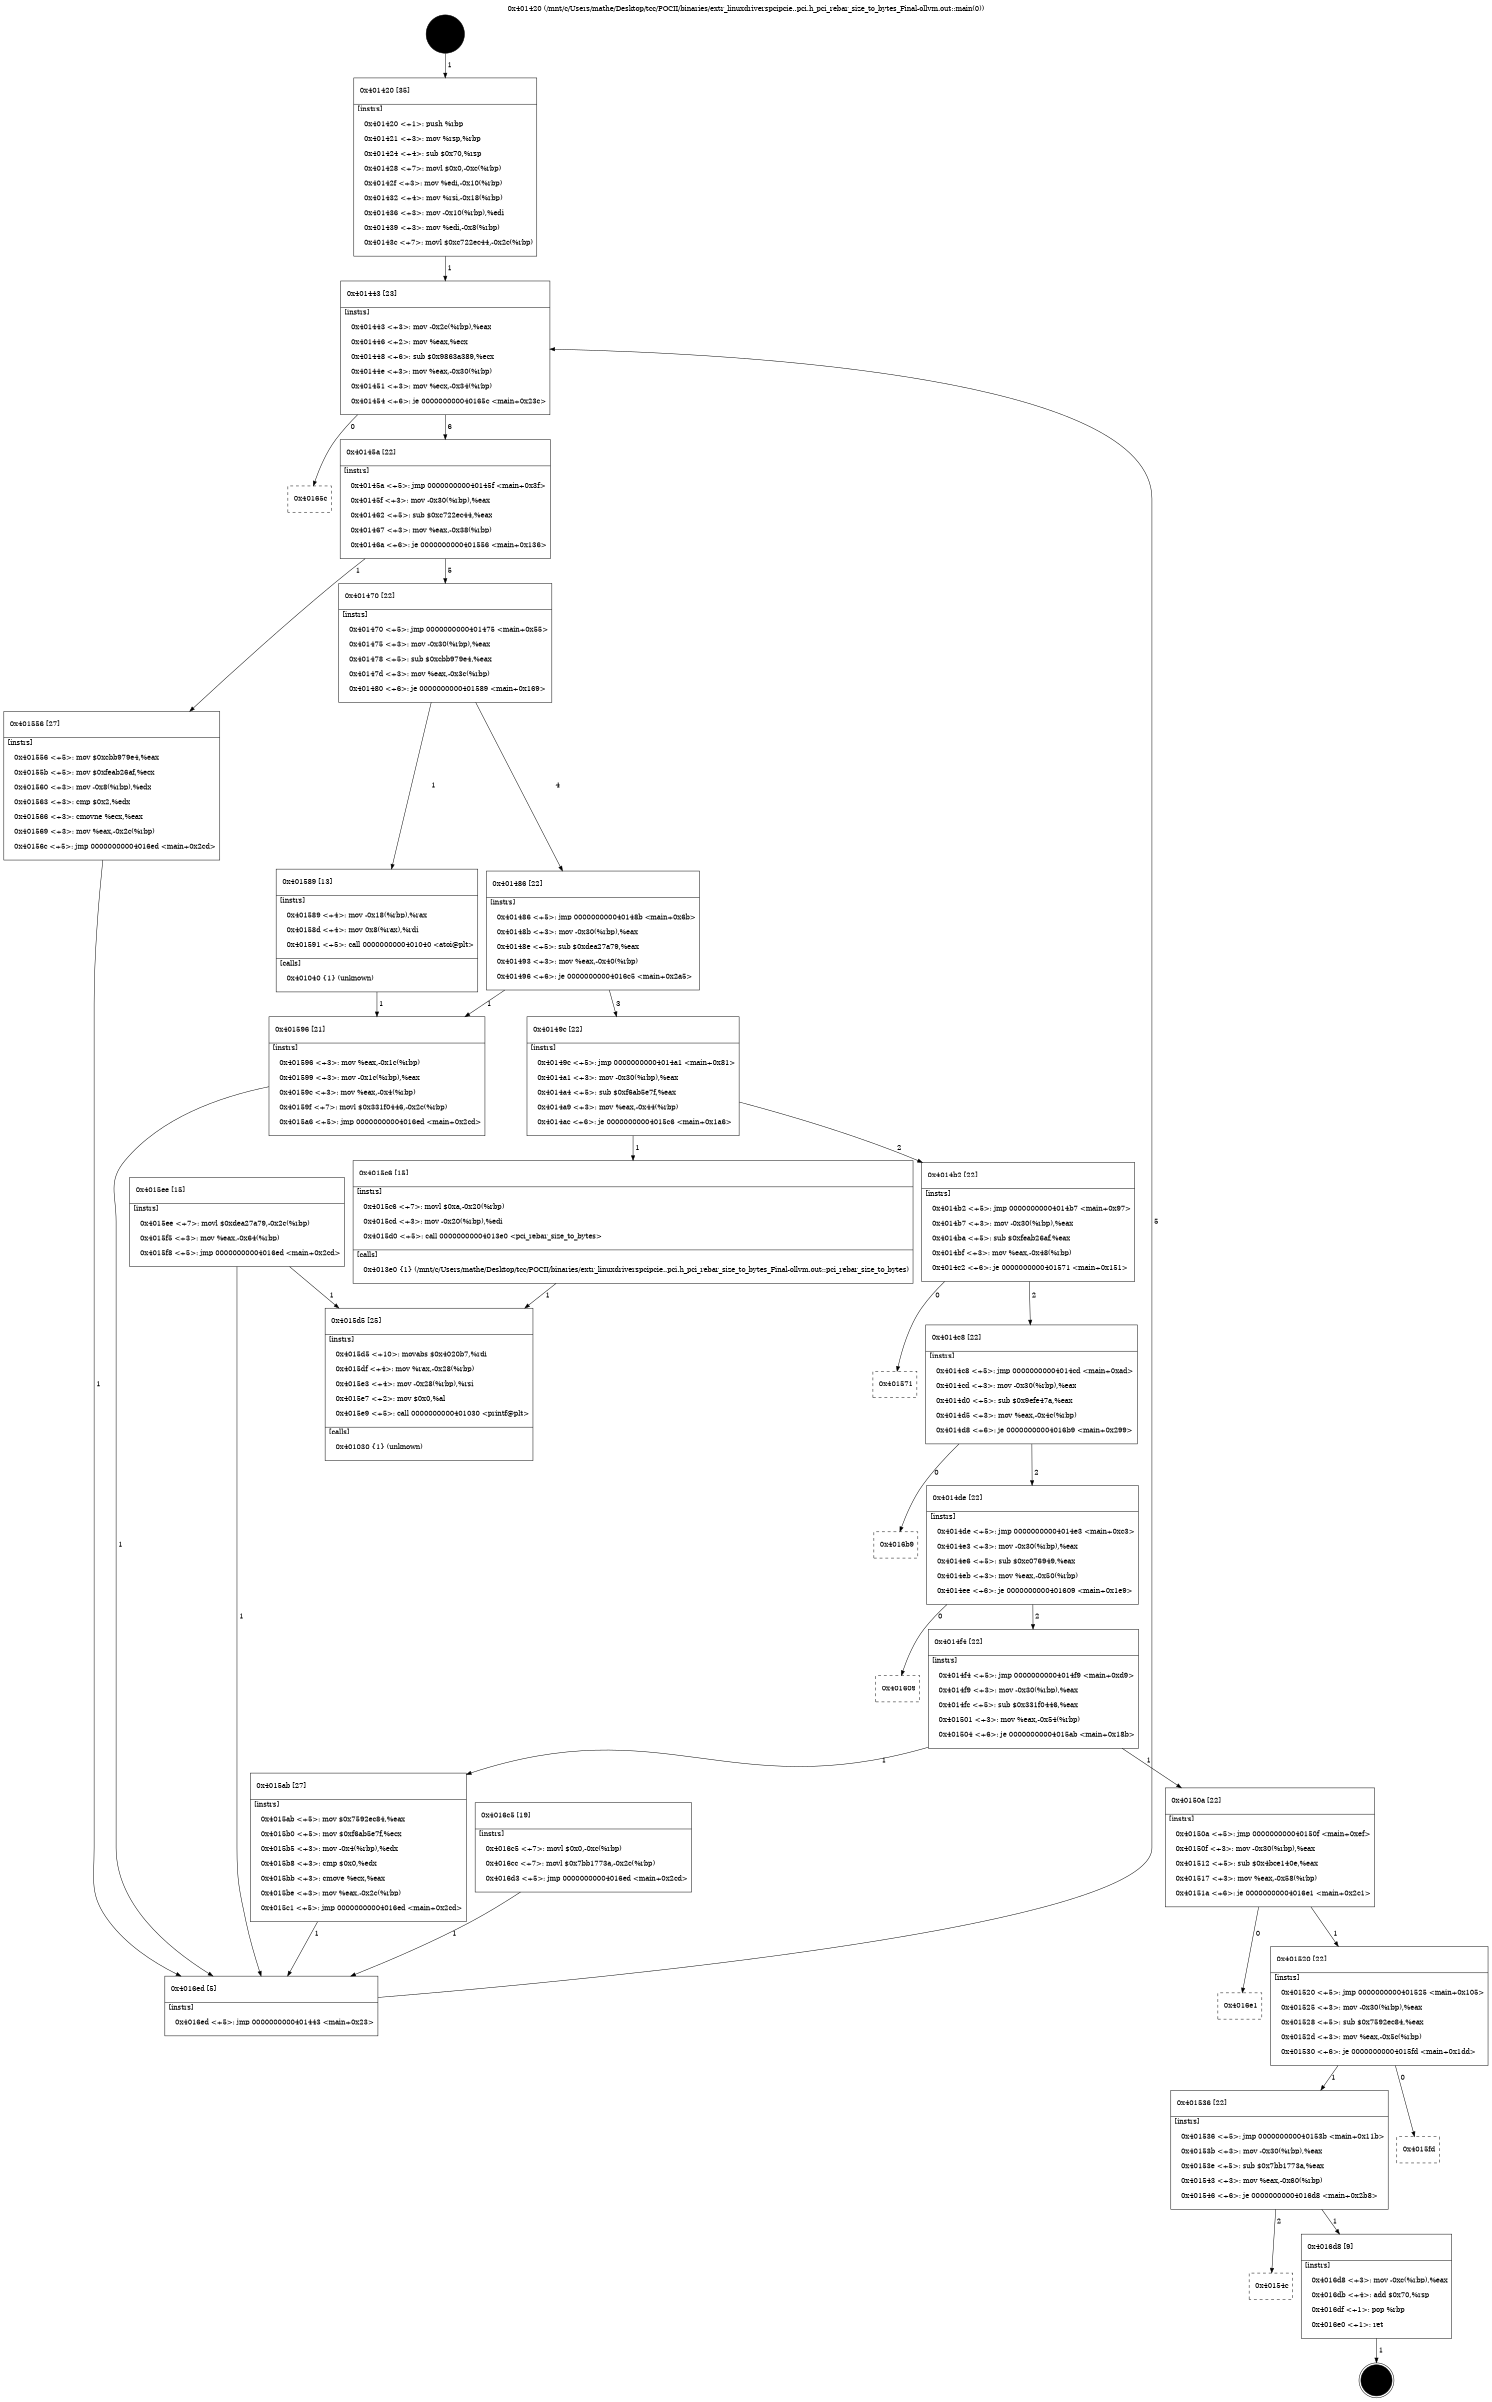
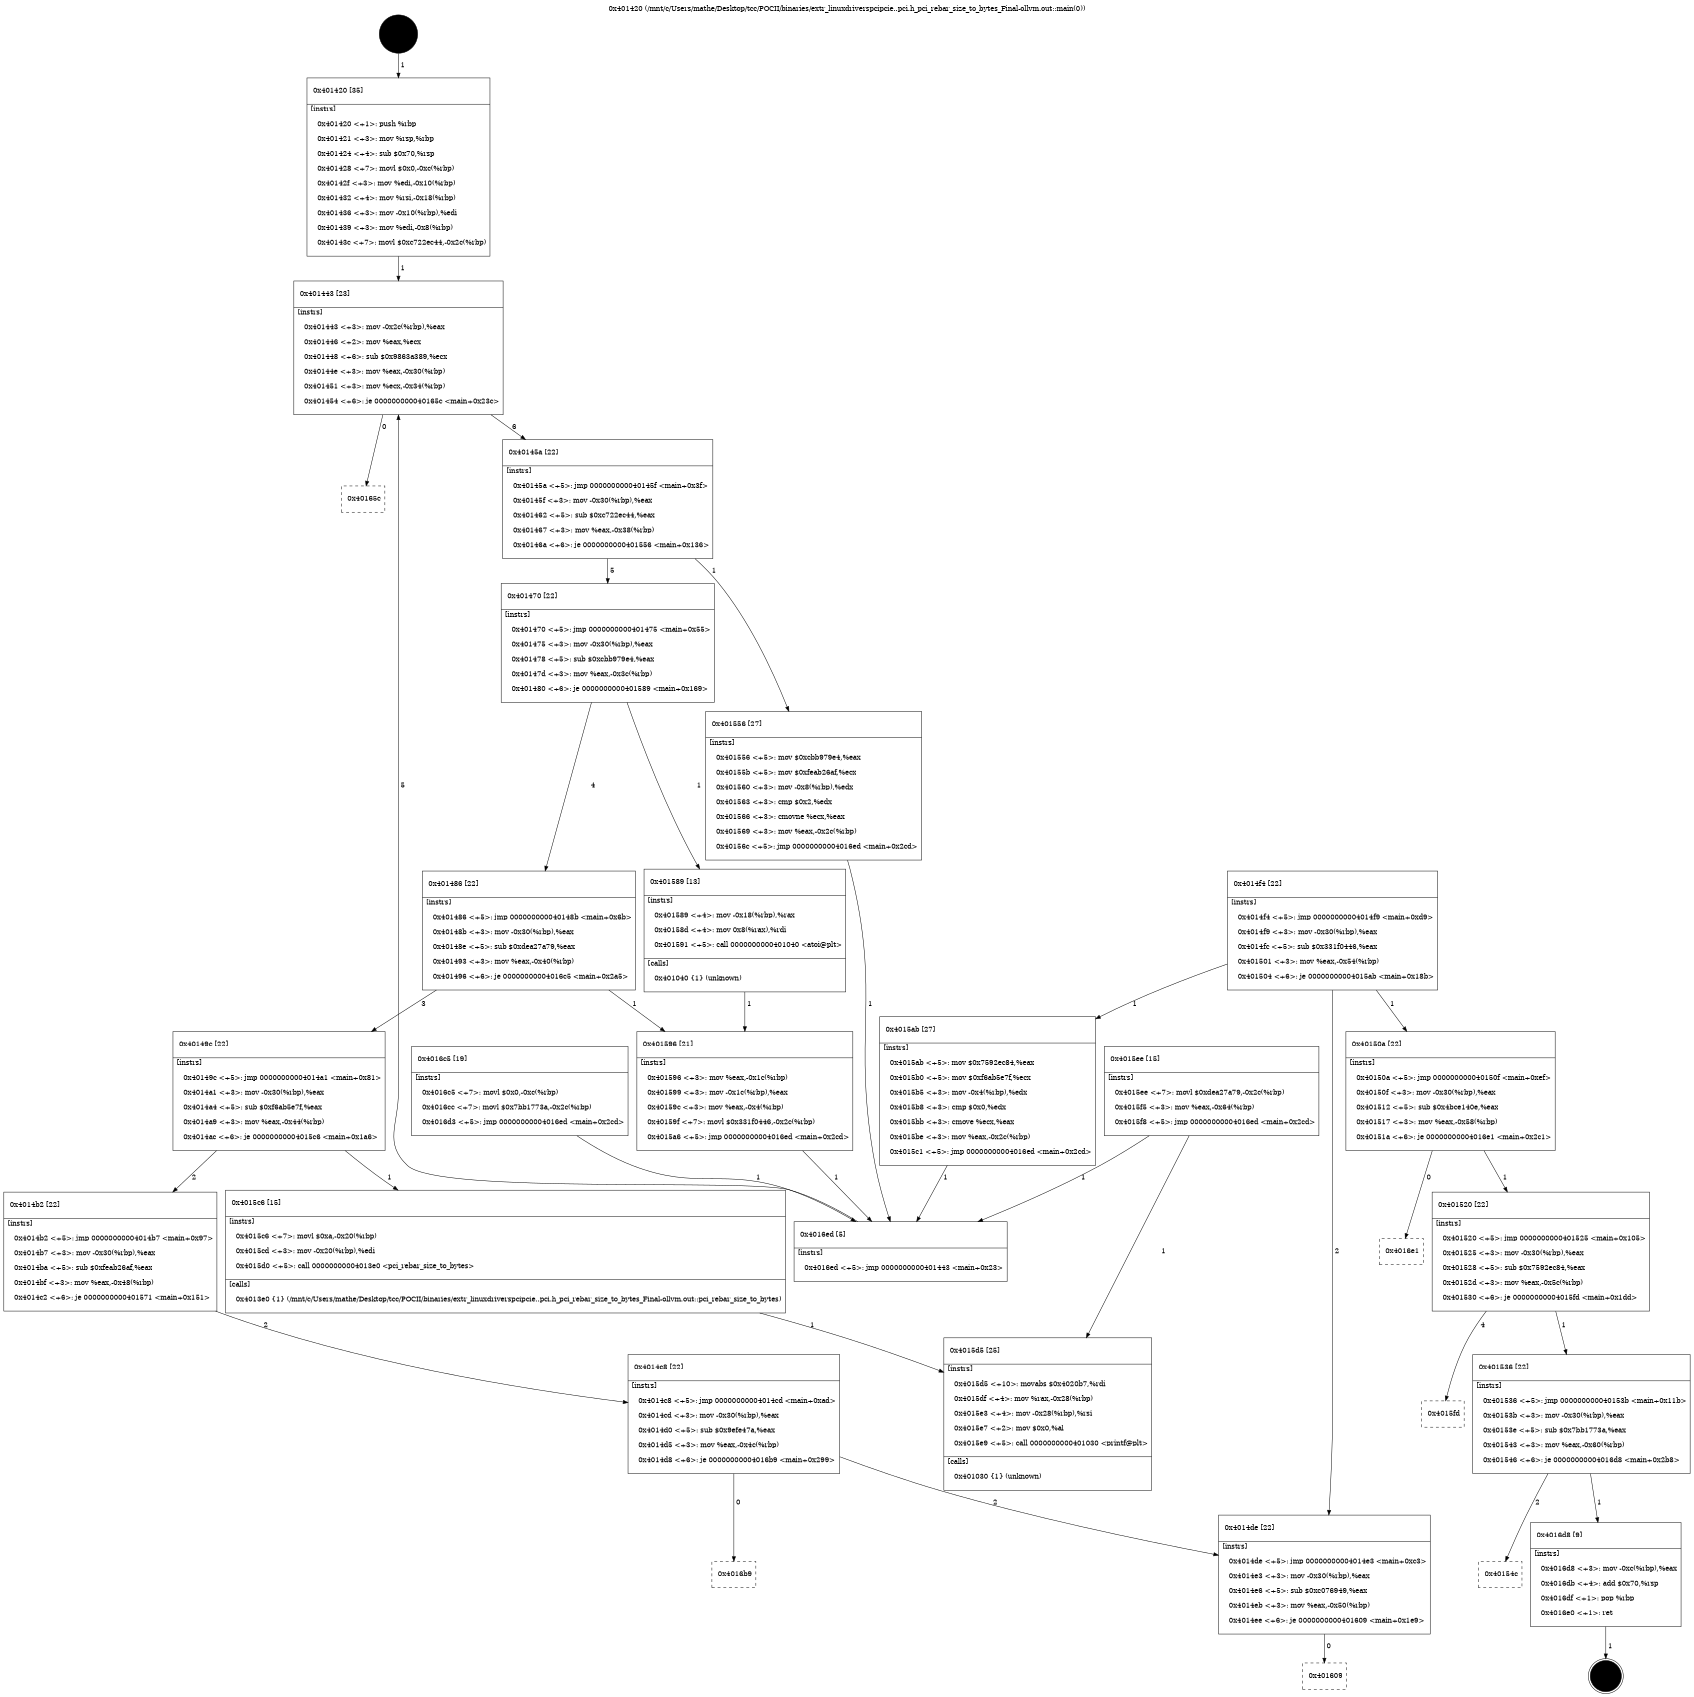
(895, 1384) -> none
(1033, 1614) -> (1333, 1250)
(1402, 2078) -> (1482, 1325)
